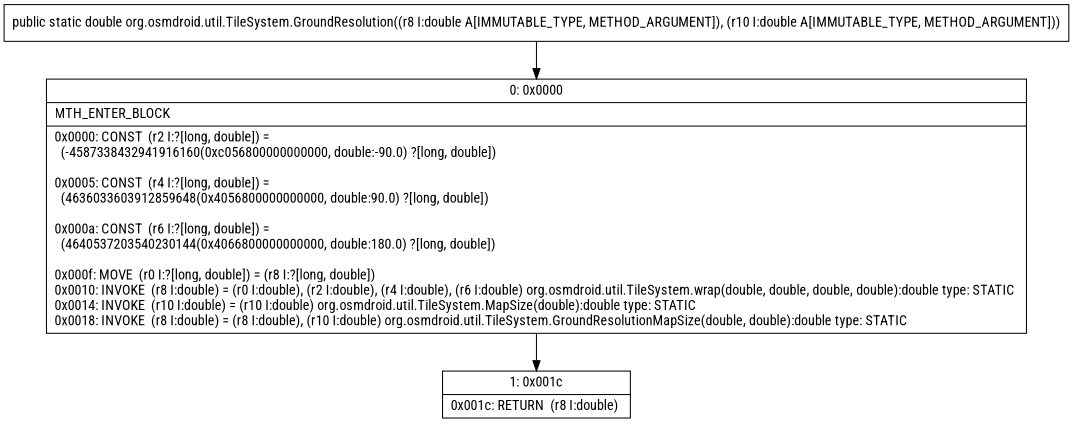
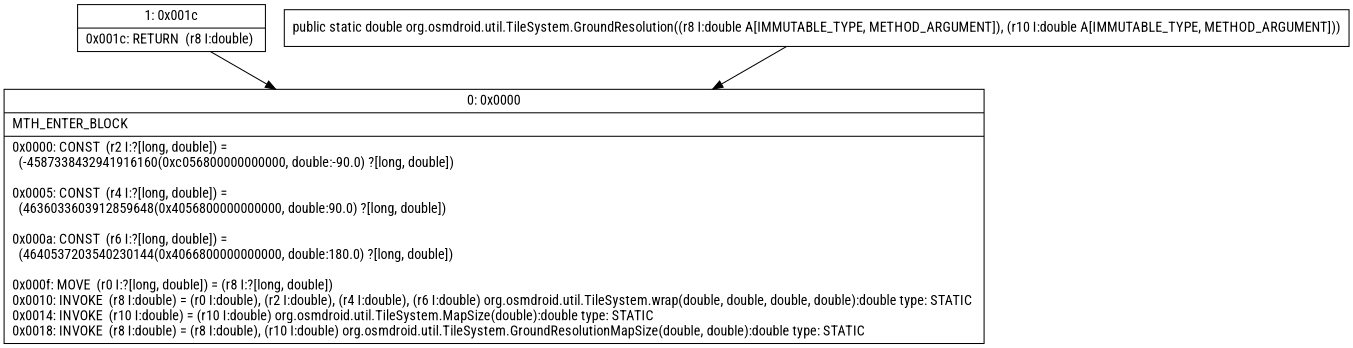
(536, 347) -> (239, 68)
